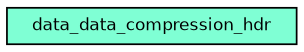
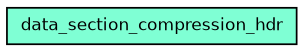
(152, 26) -> (152, 26)
